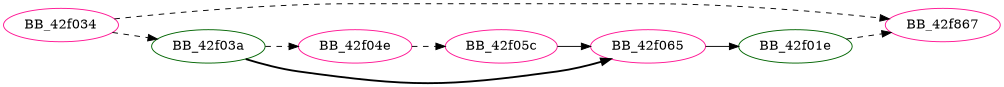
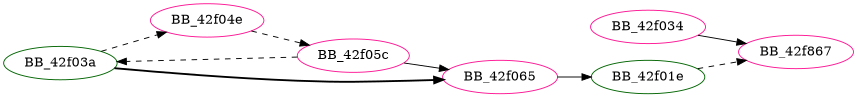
(497, 4) -> (717, 39)
(130, 35) -> (212, 59)
